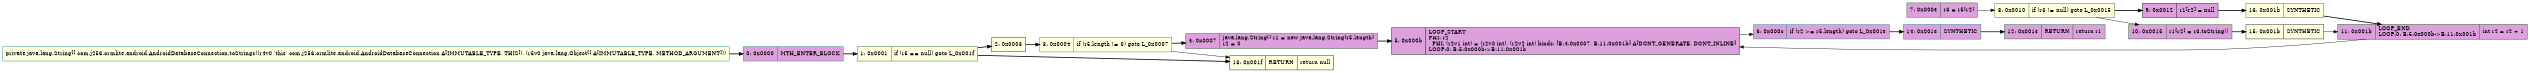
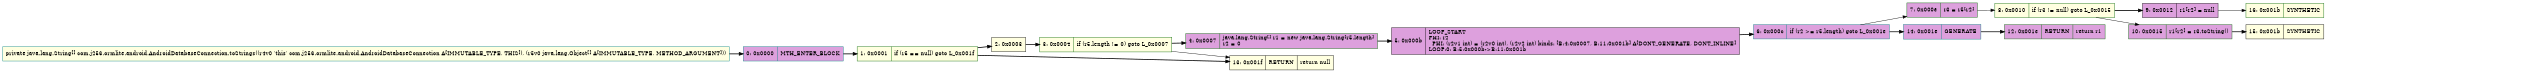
(2230, 10) -> (2230, 10)
none -> (1882, 21)
(1961, 32) -> (1961, 32)
(2433, 32) -> none
(1745, 35) -> (1745, 35)
(1106, 45) -> (1106, 45)
